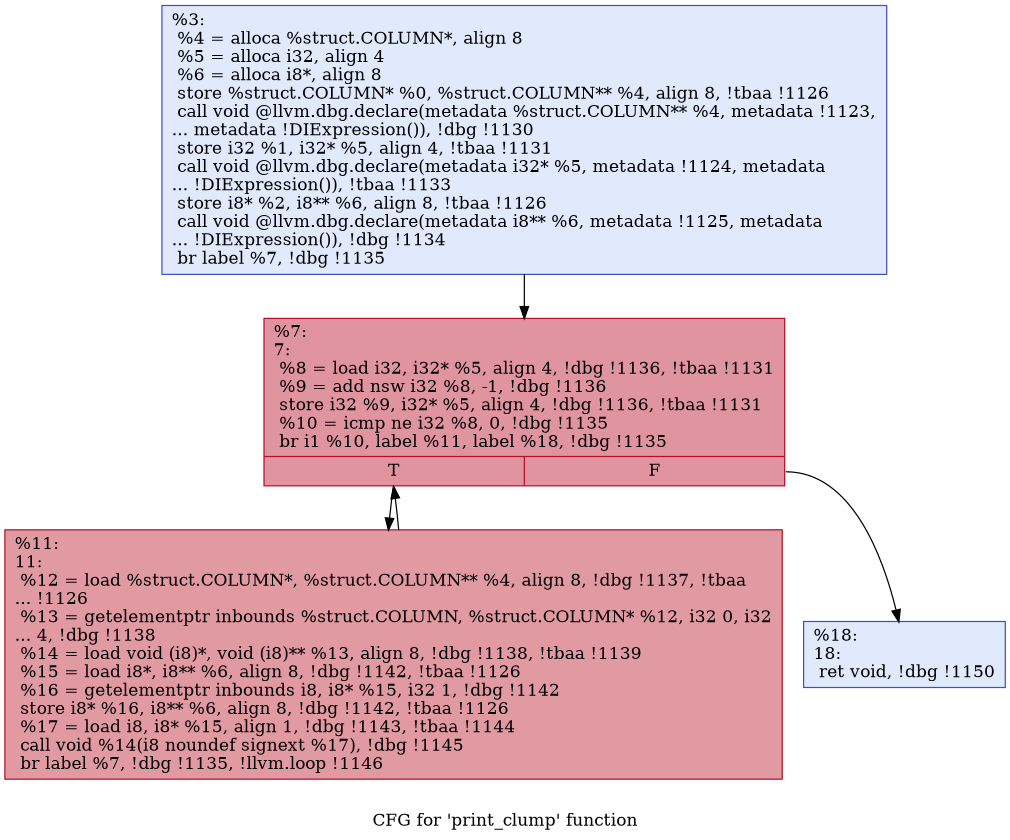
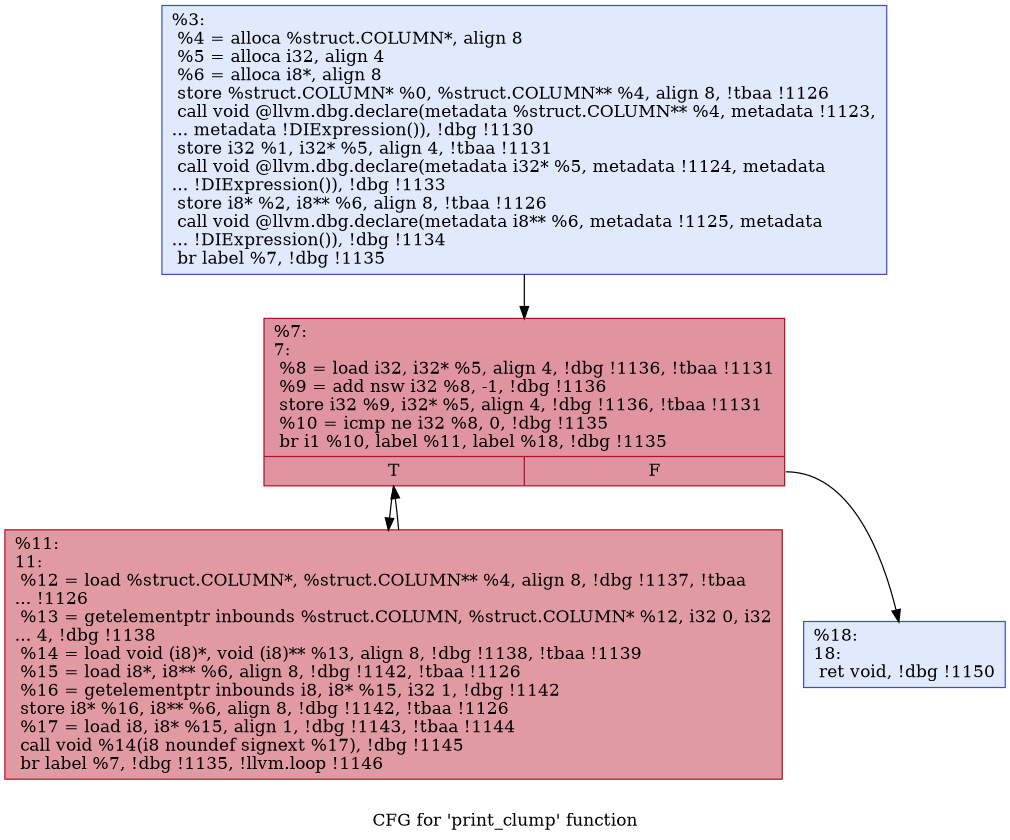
(312, 185) -> (309, 185)
